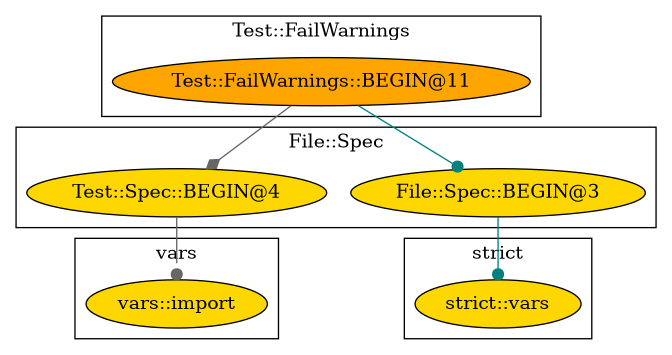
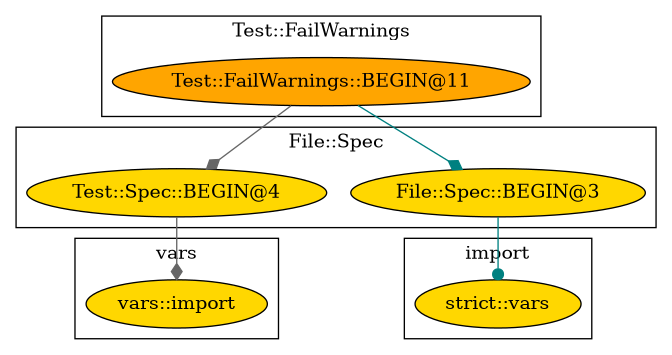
(408, 136) -> (408, 136)
(177, 247) -> (177, 247)
(498, 254) -> (498, 254)
